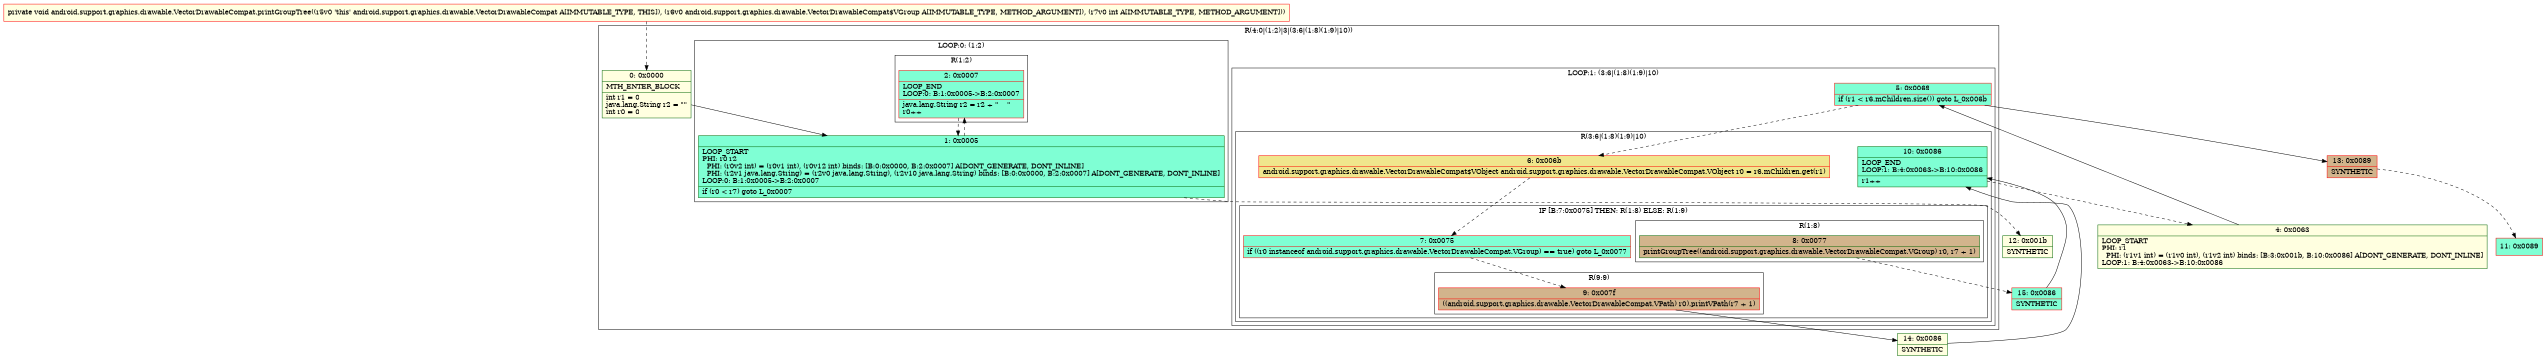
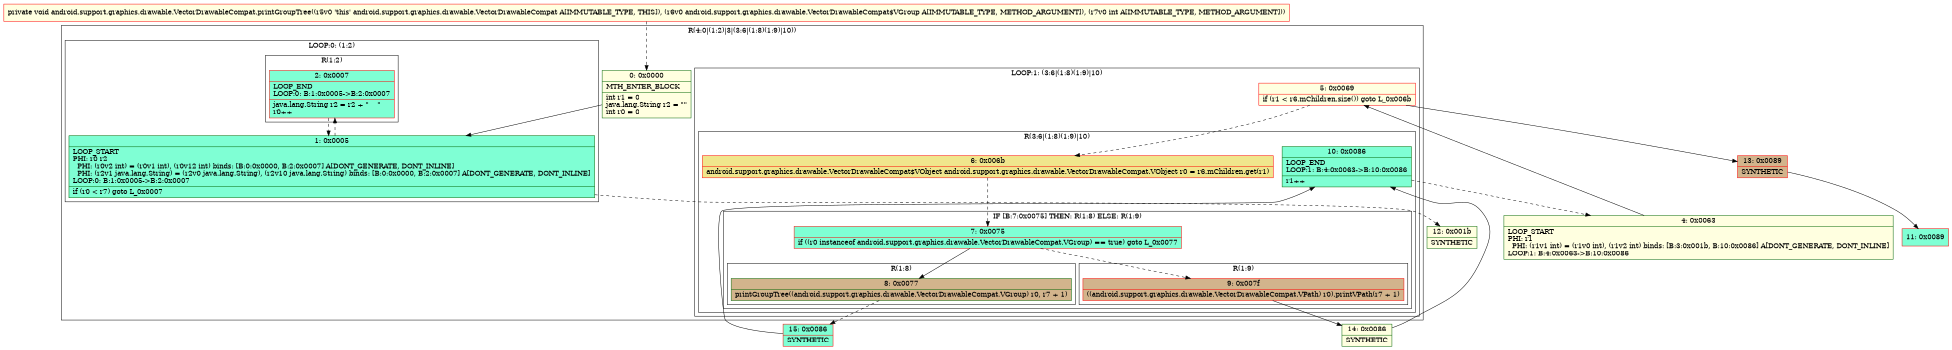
(1913, 94) -> (1337, 94)
(2454, 186) -> (1854, 191)
none -> (950, 260)
(1599, 278) -> (1243, 269)
